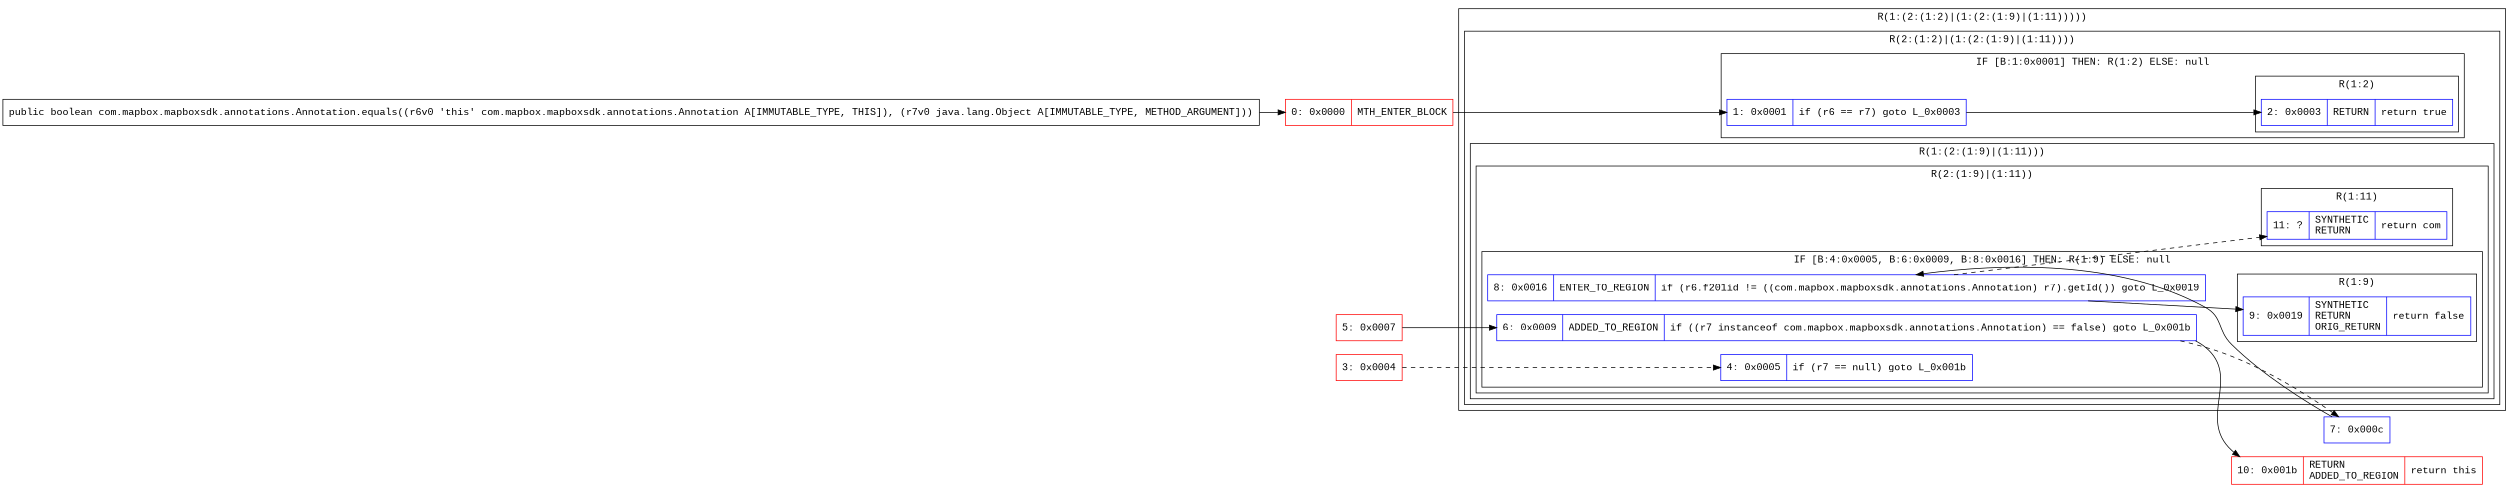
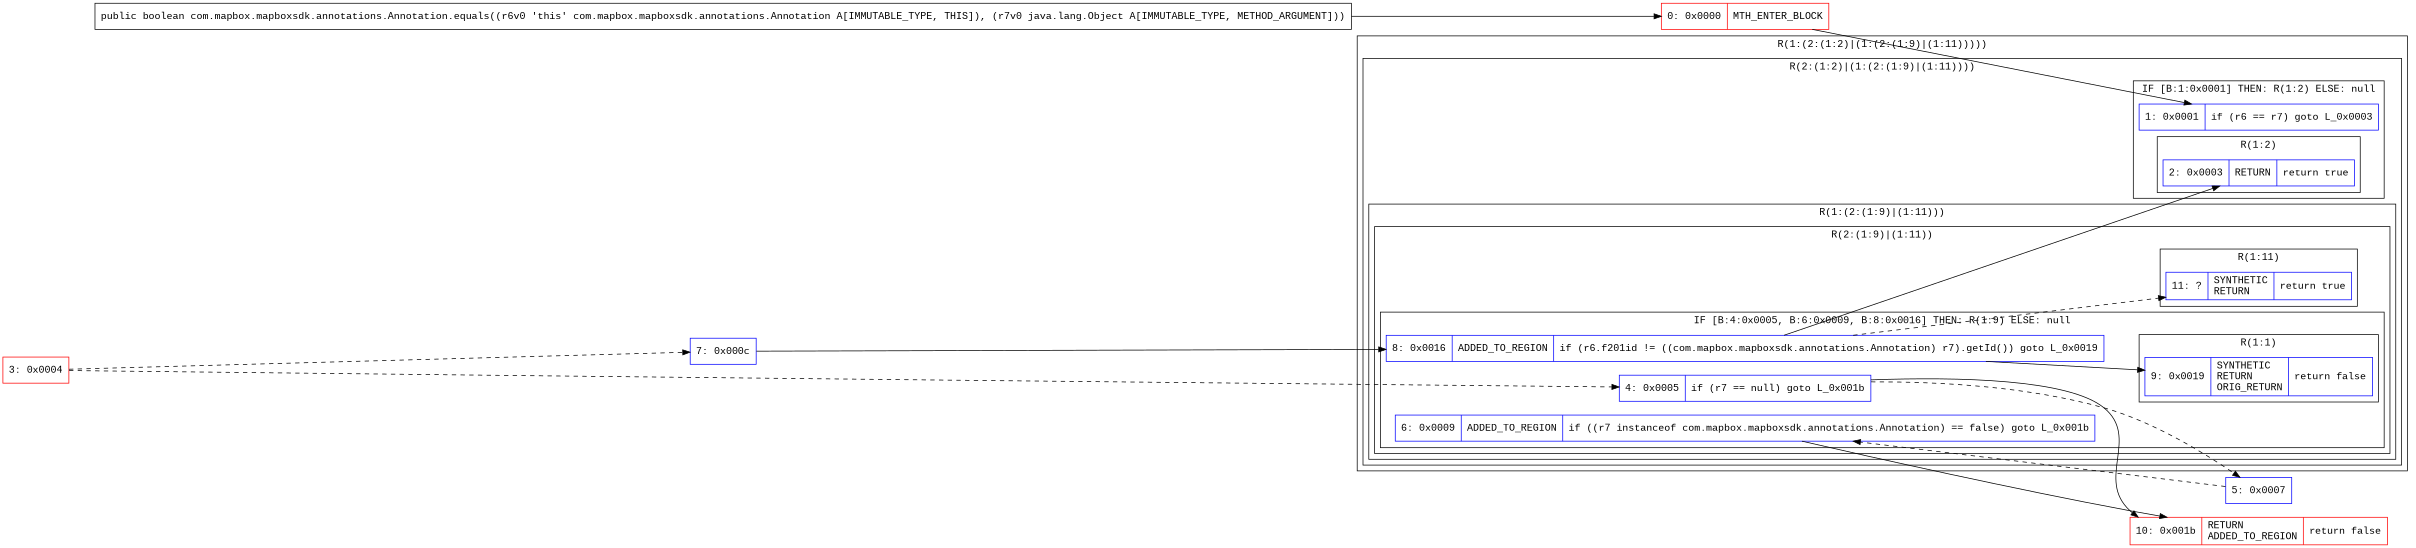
(2110, 112) -> (1998, 262)
(2411, 225) -> (2313, 286)
(2357, 282) -> (2259, 343)
(1604, 287) -> (1503, 348)
(1369, 328) -> (2259, 490)
(1446, 328) -> (2134, 475)
(2241, 360) -> (376, 361)
none -> (2047, 387)
none -> (2061, 398)
(2444, 470) -> (2345, 531)
